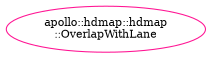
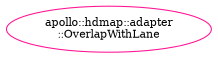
(106, 29) -> (109, 29)
